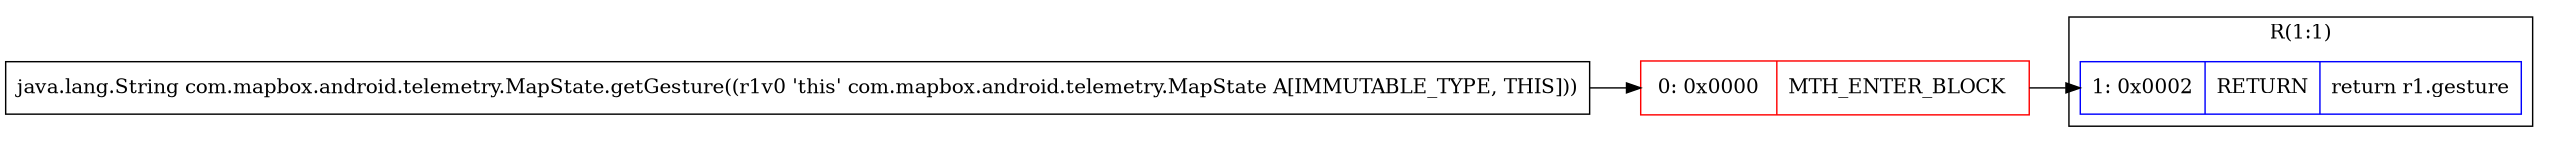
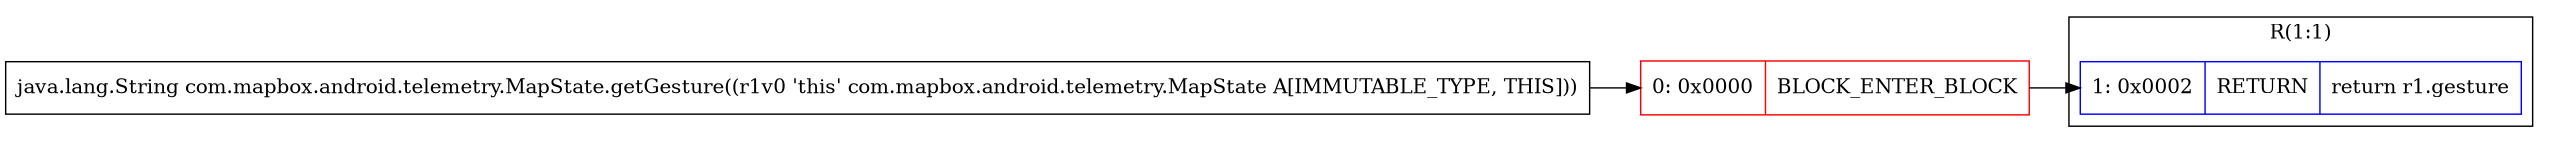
(1897, 87) -> (1897, 87)
